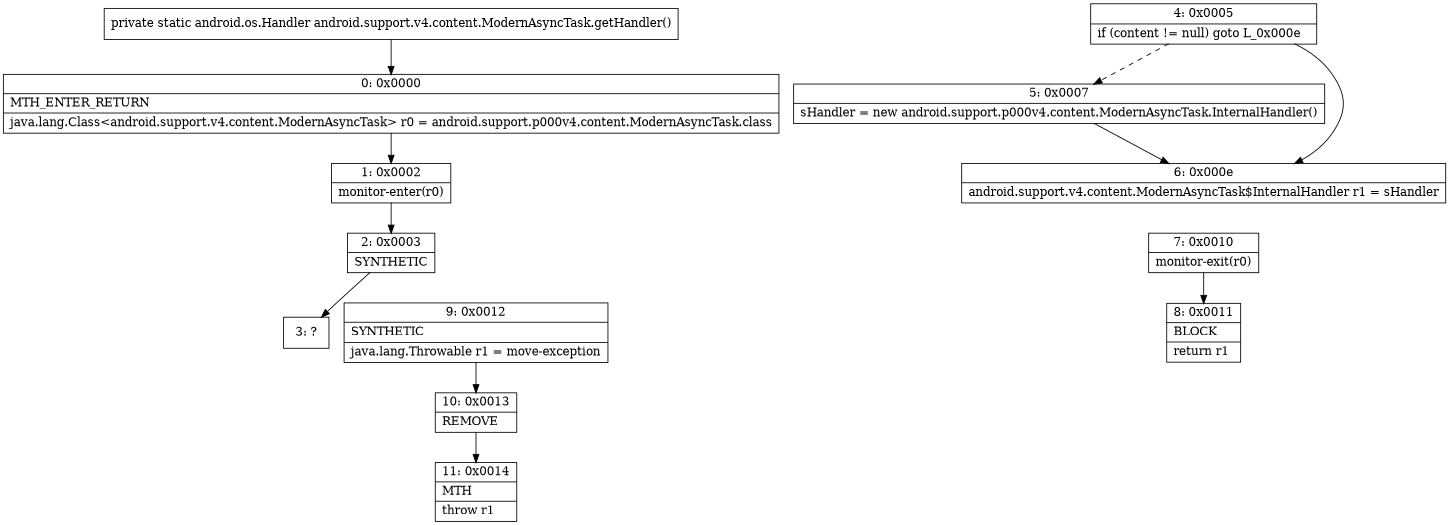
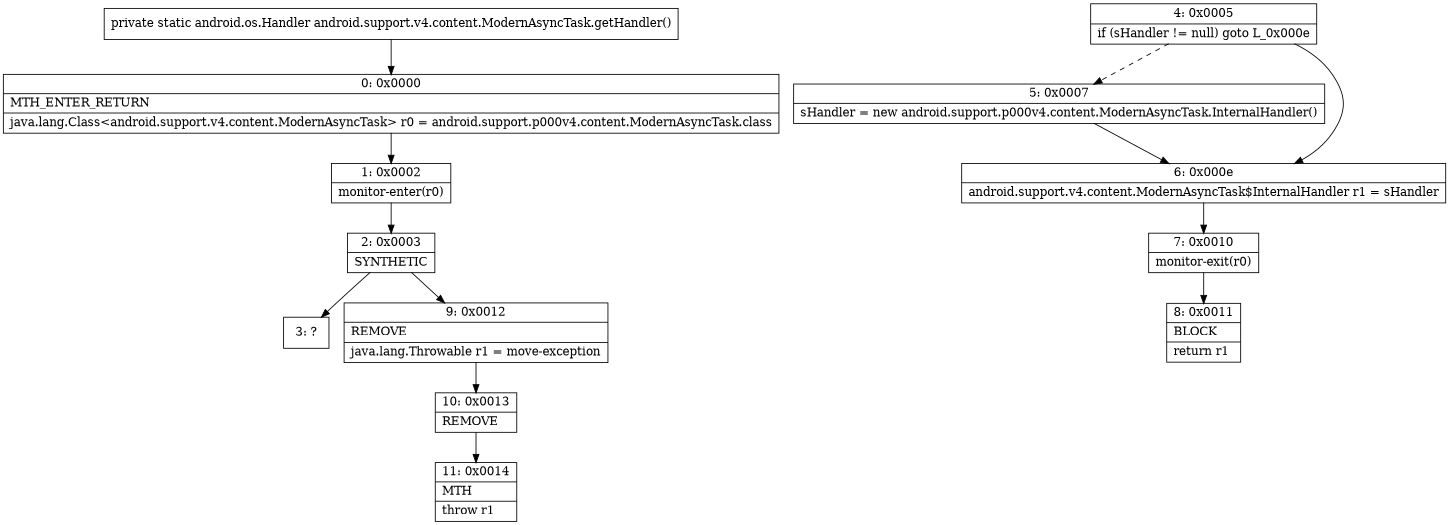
(1199, 34) -> (1204, 34)
none -> (1204, 214)
none -> (425, 285)
(388, 332) -> (379, 332)
